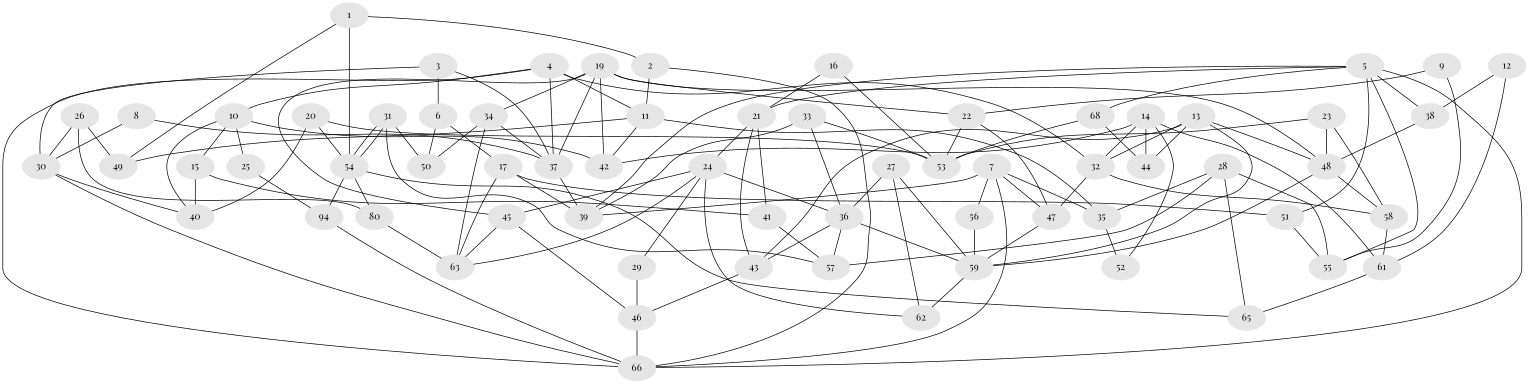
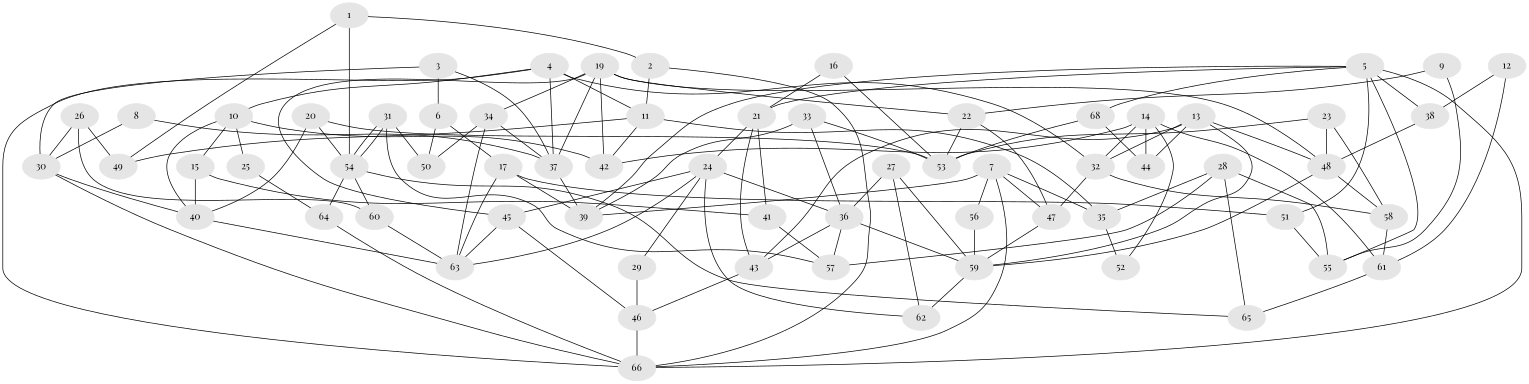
(324, 217) -> (324, 217)
(374, 217) -> (374, 217)
none -> (325, 242)
